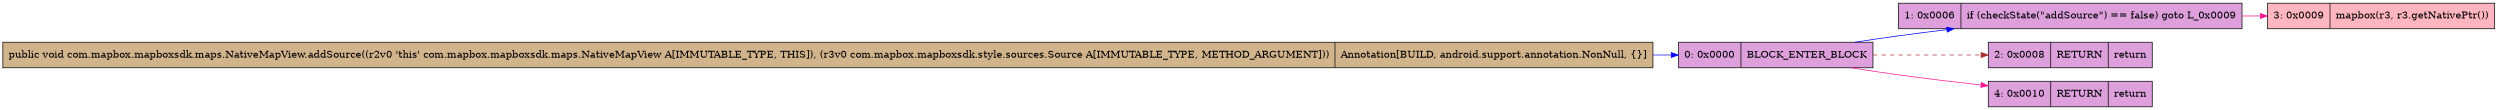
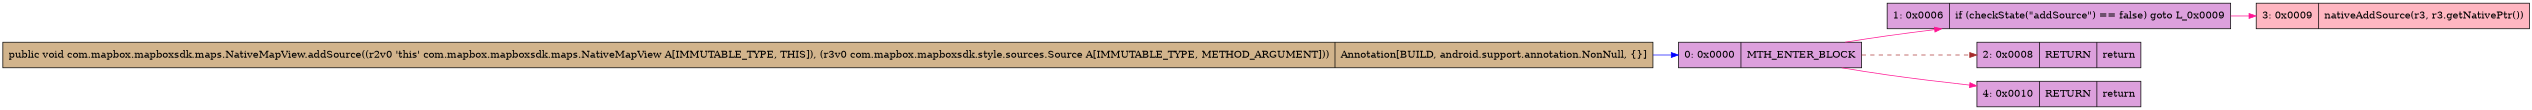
(2412, 16) -> (2424, 16)
(1901, 36) -> (1890, 35)
(1807, 55) -> (1801, 55)
